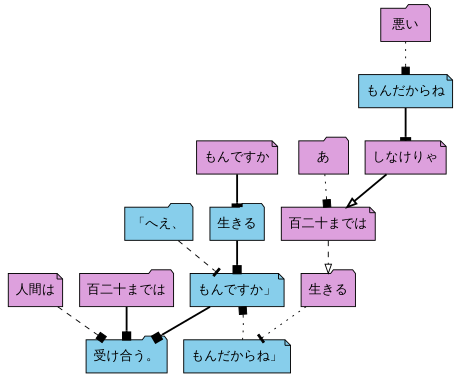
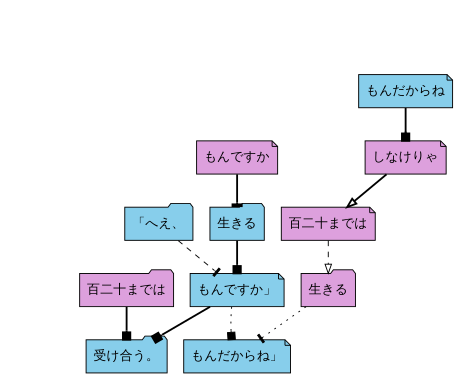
(406, 25) -> none
(406, 122) -> (406, 122)
(324, 157) -> none
(35, 290) -> none
(243, 328) -> (231, 319)
